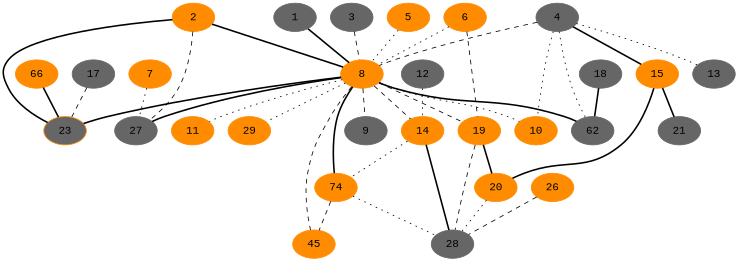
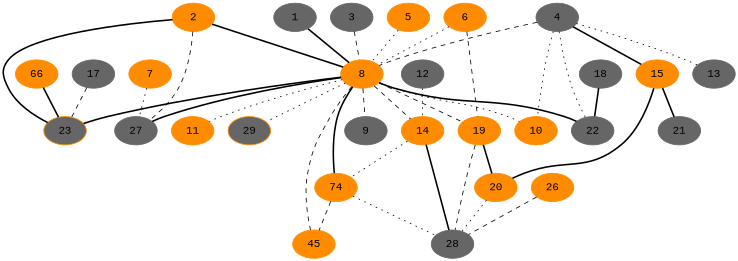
(249, 131) -> (249, 131)
(593, 131) -> (593, 131)
